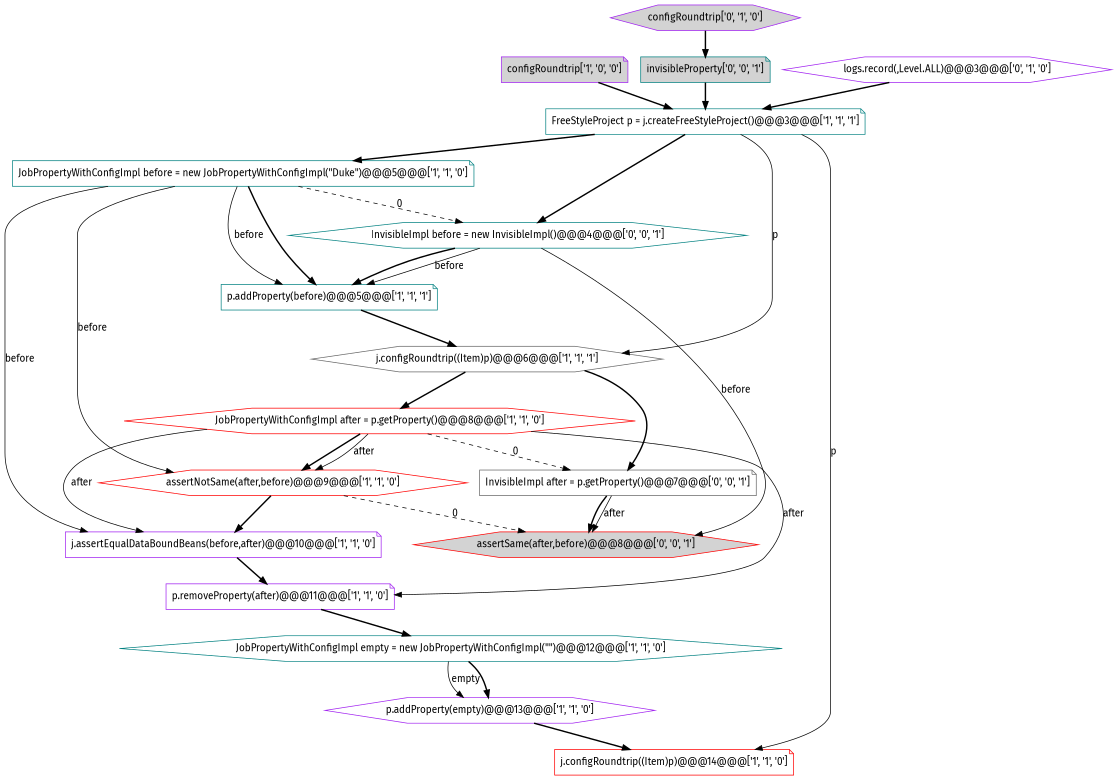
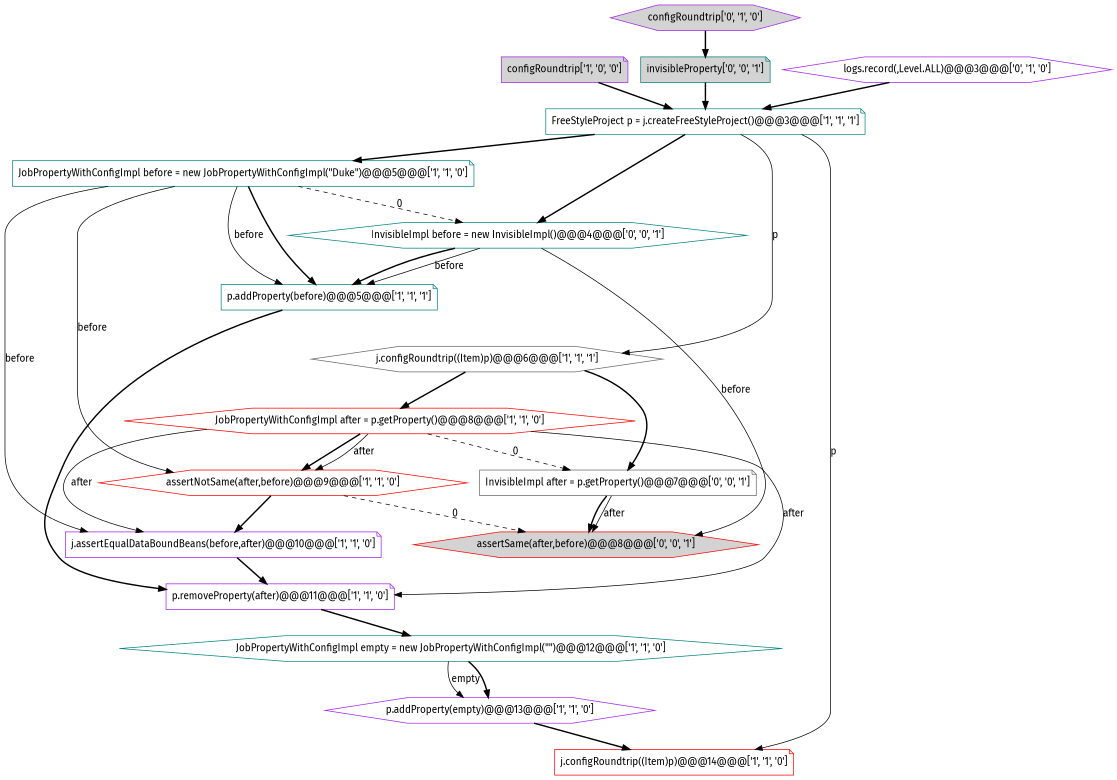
(405, 327) -> (81, 435)
